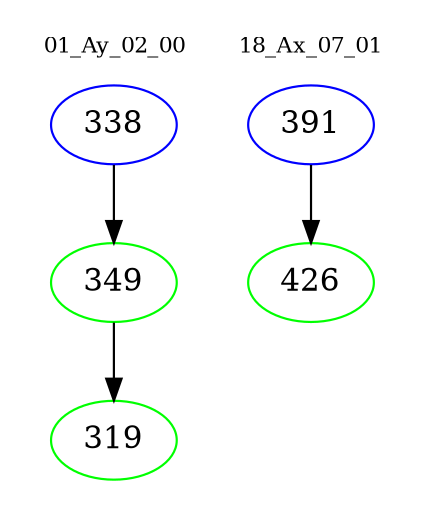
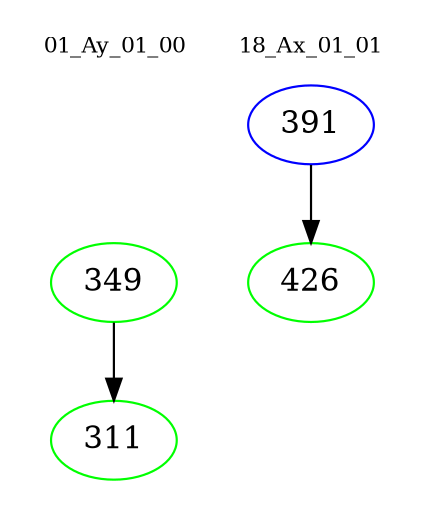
(115, 47) -> (115, 47)
(311, 47) -> (311, 47)
(114, 125) -> none
(114, 440) -> (114, 440)
